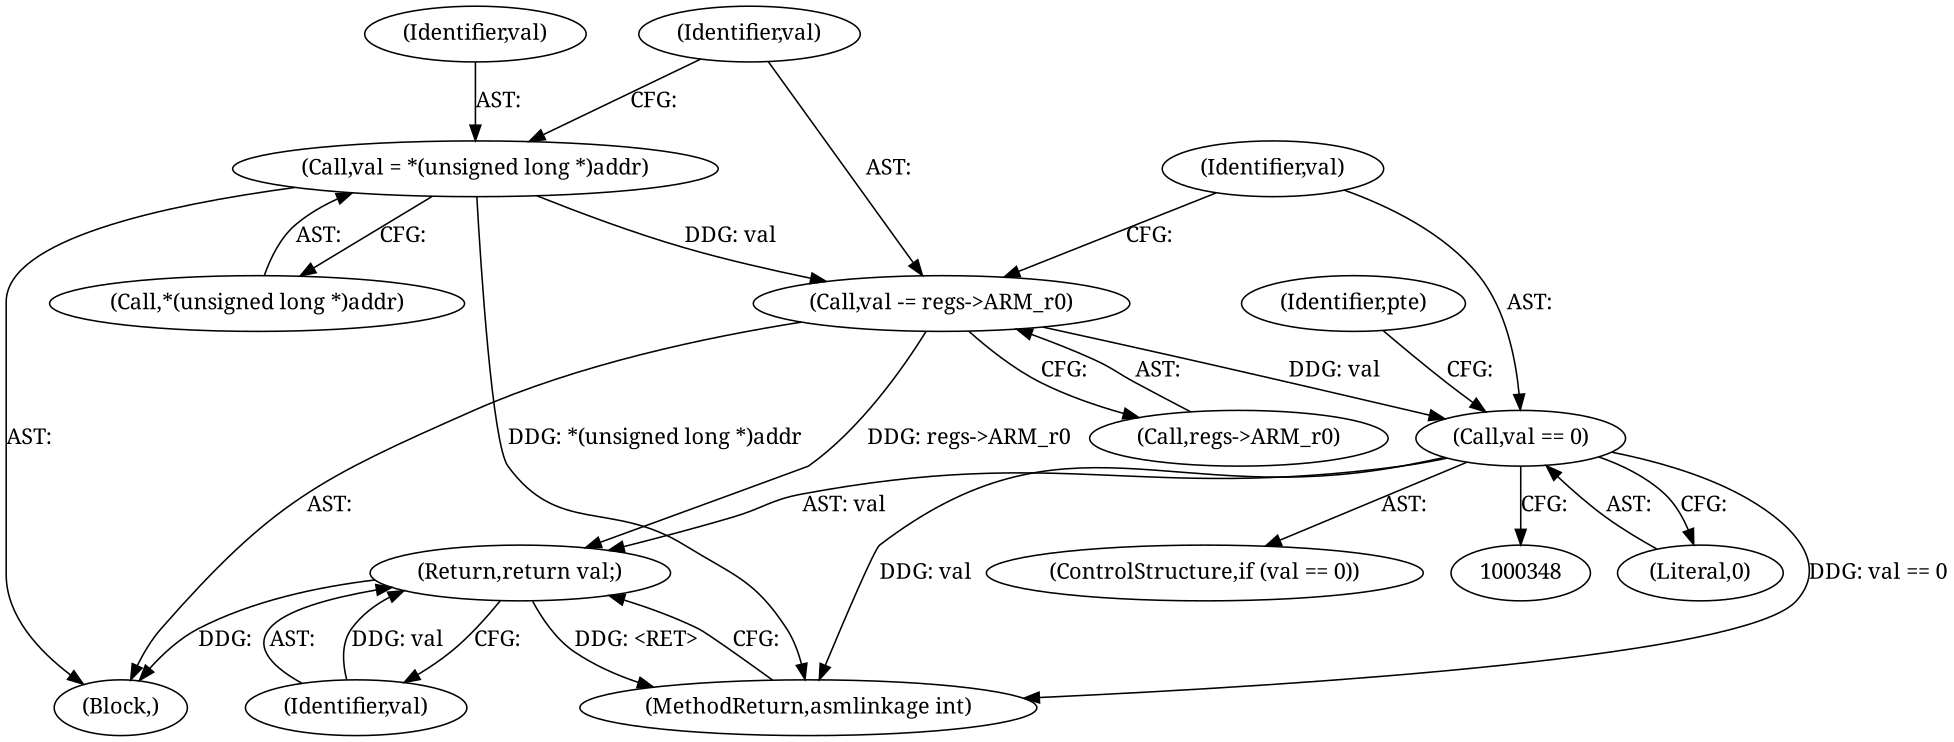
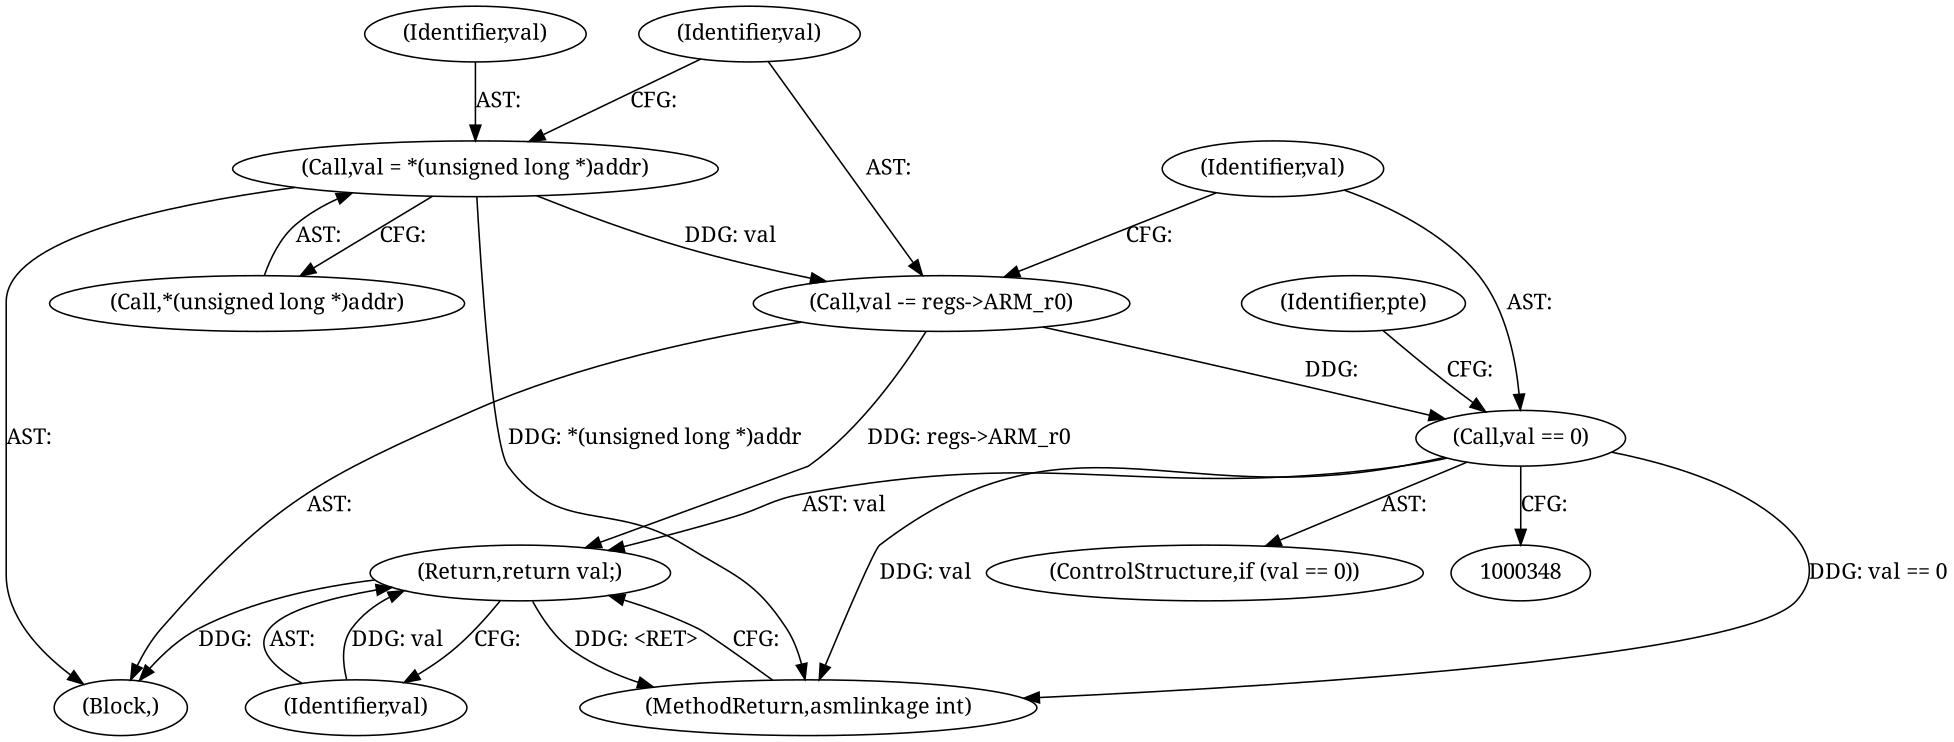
(1335, 371) -> (1335, 371)
(1239, 438) -> none
(1700, 573) -> none
